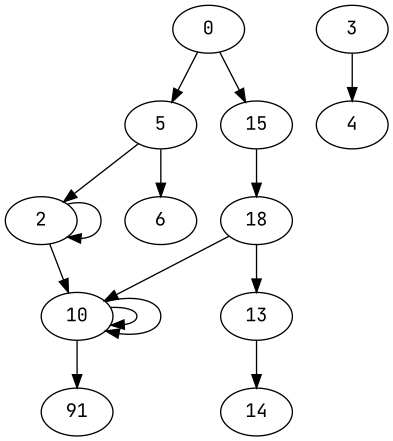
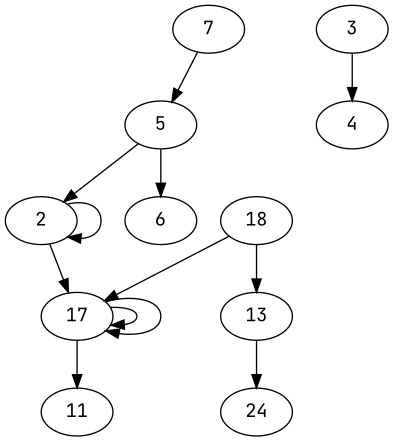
(209, 29) -> (209, 29)
(257, 125) -> none
(77, 316) -> (77, 316)
(77, 412) -> (77, 412)
(257, 412) -> (257, 412)
